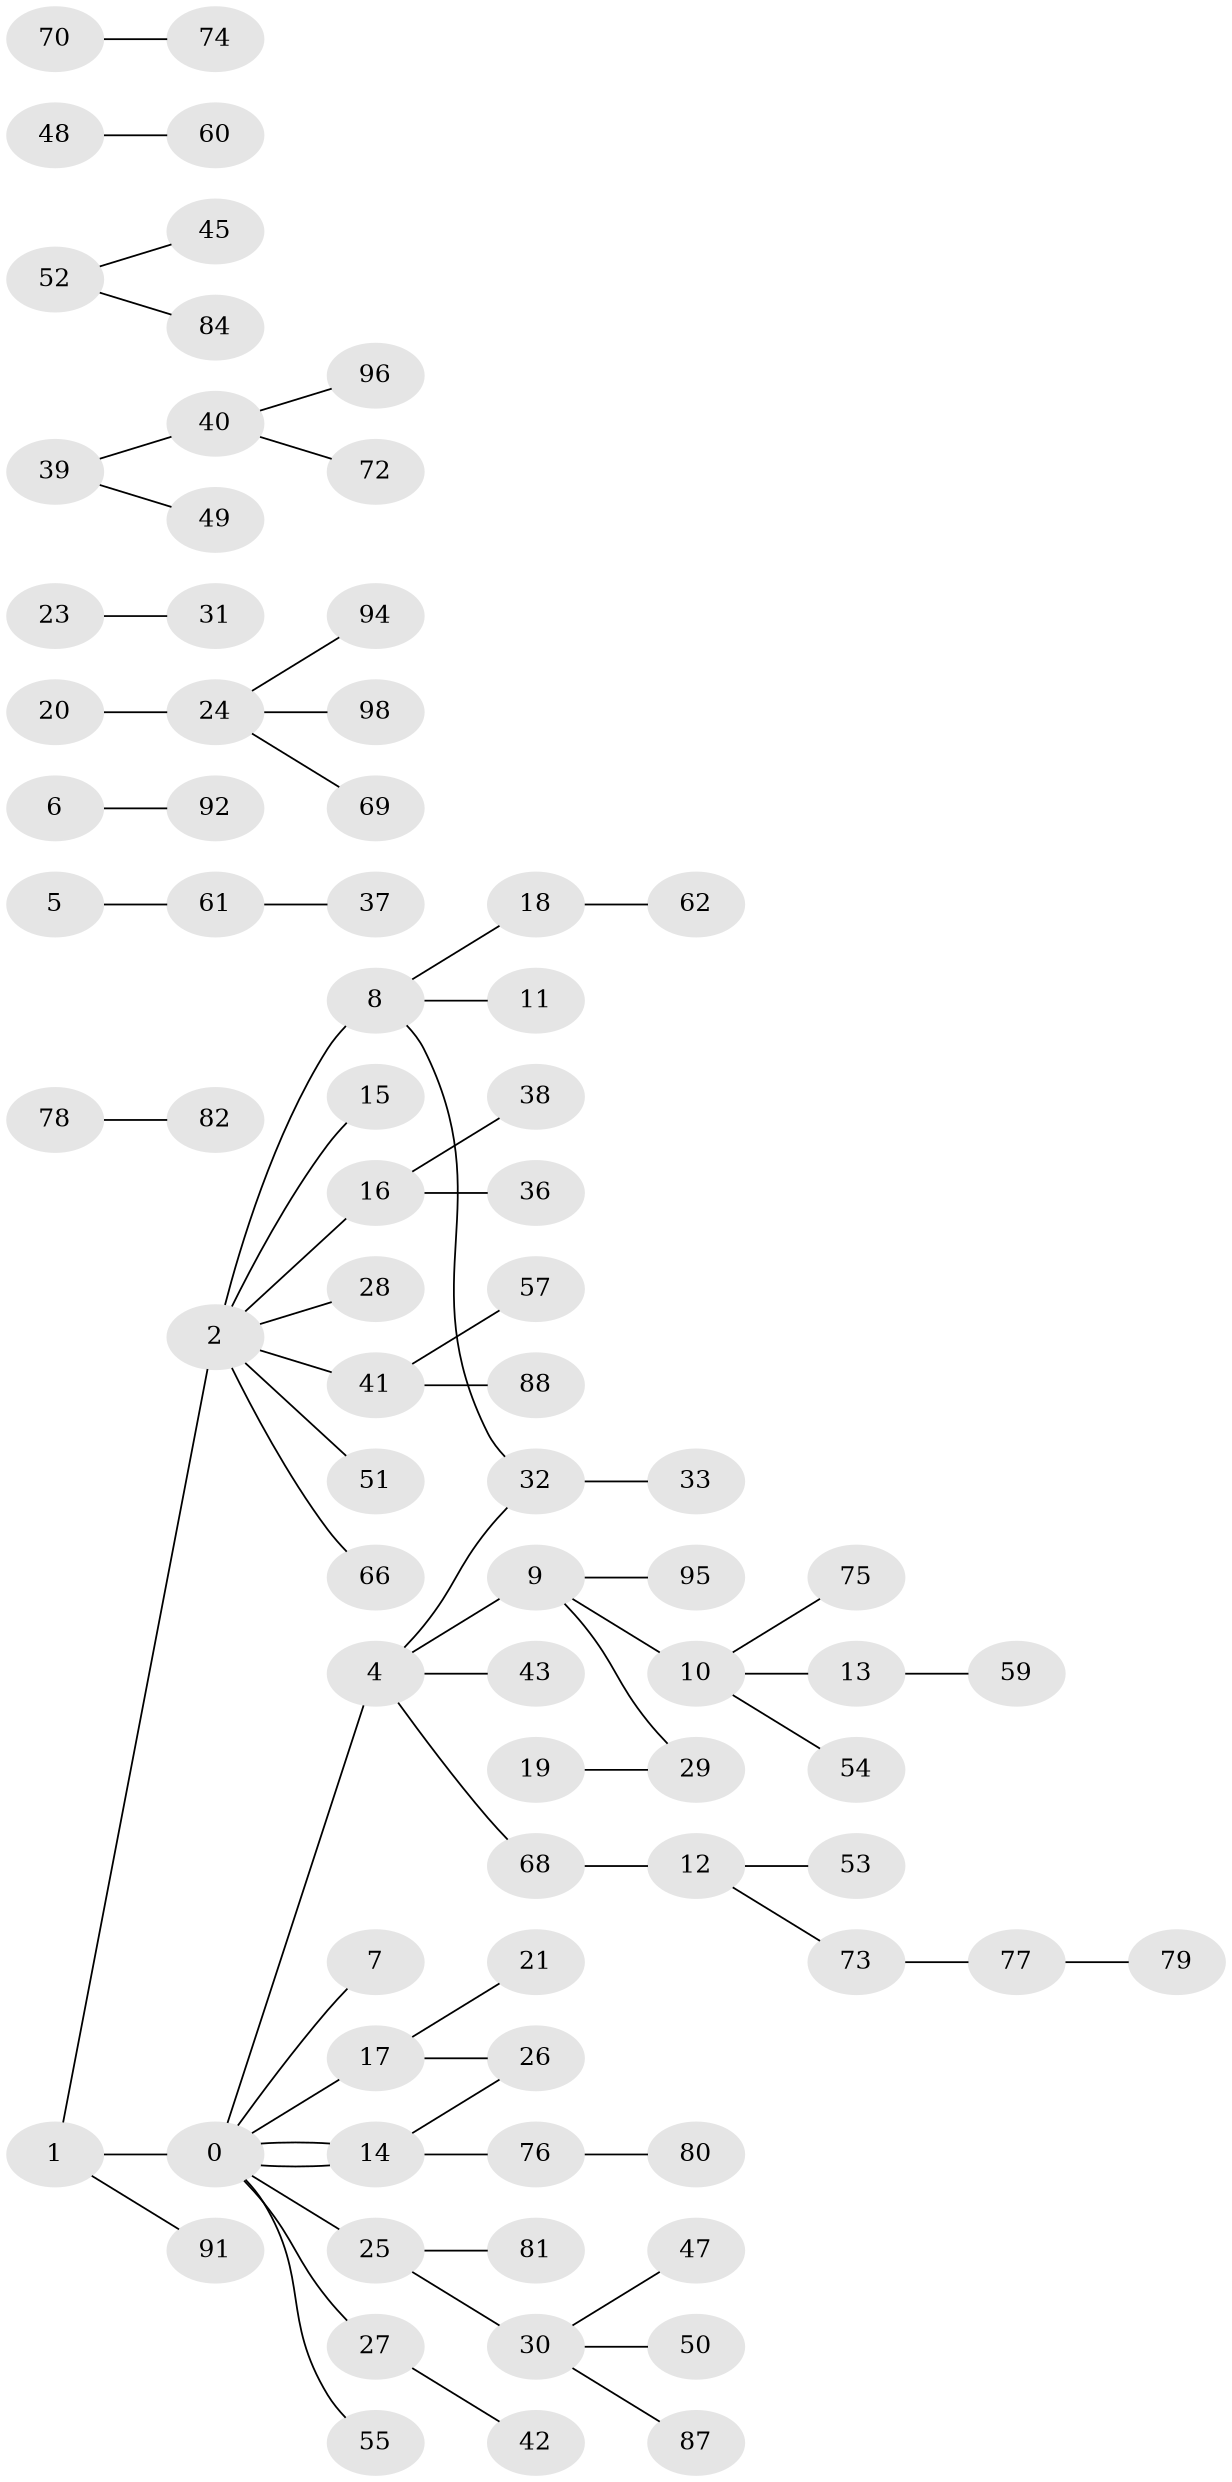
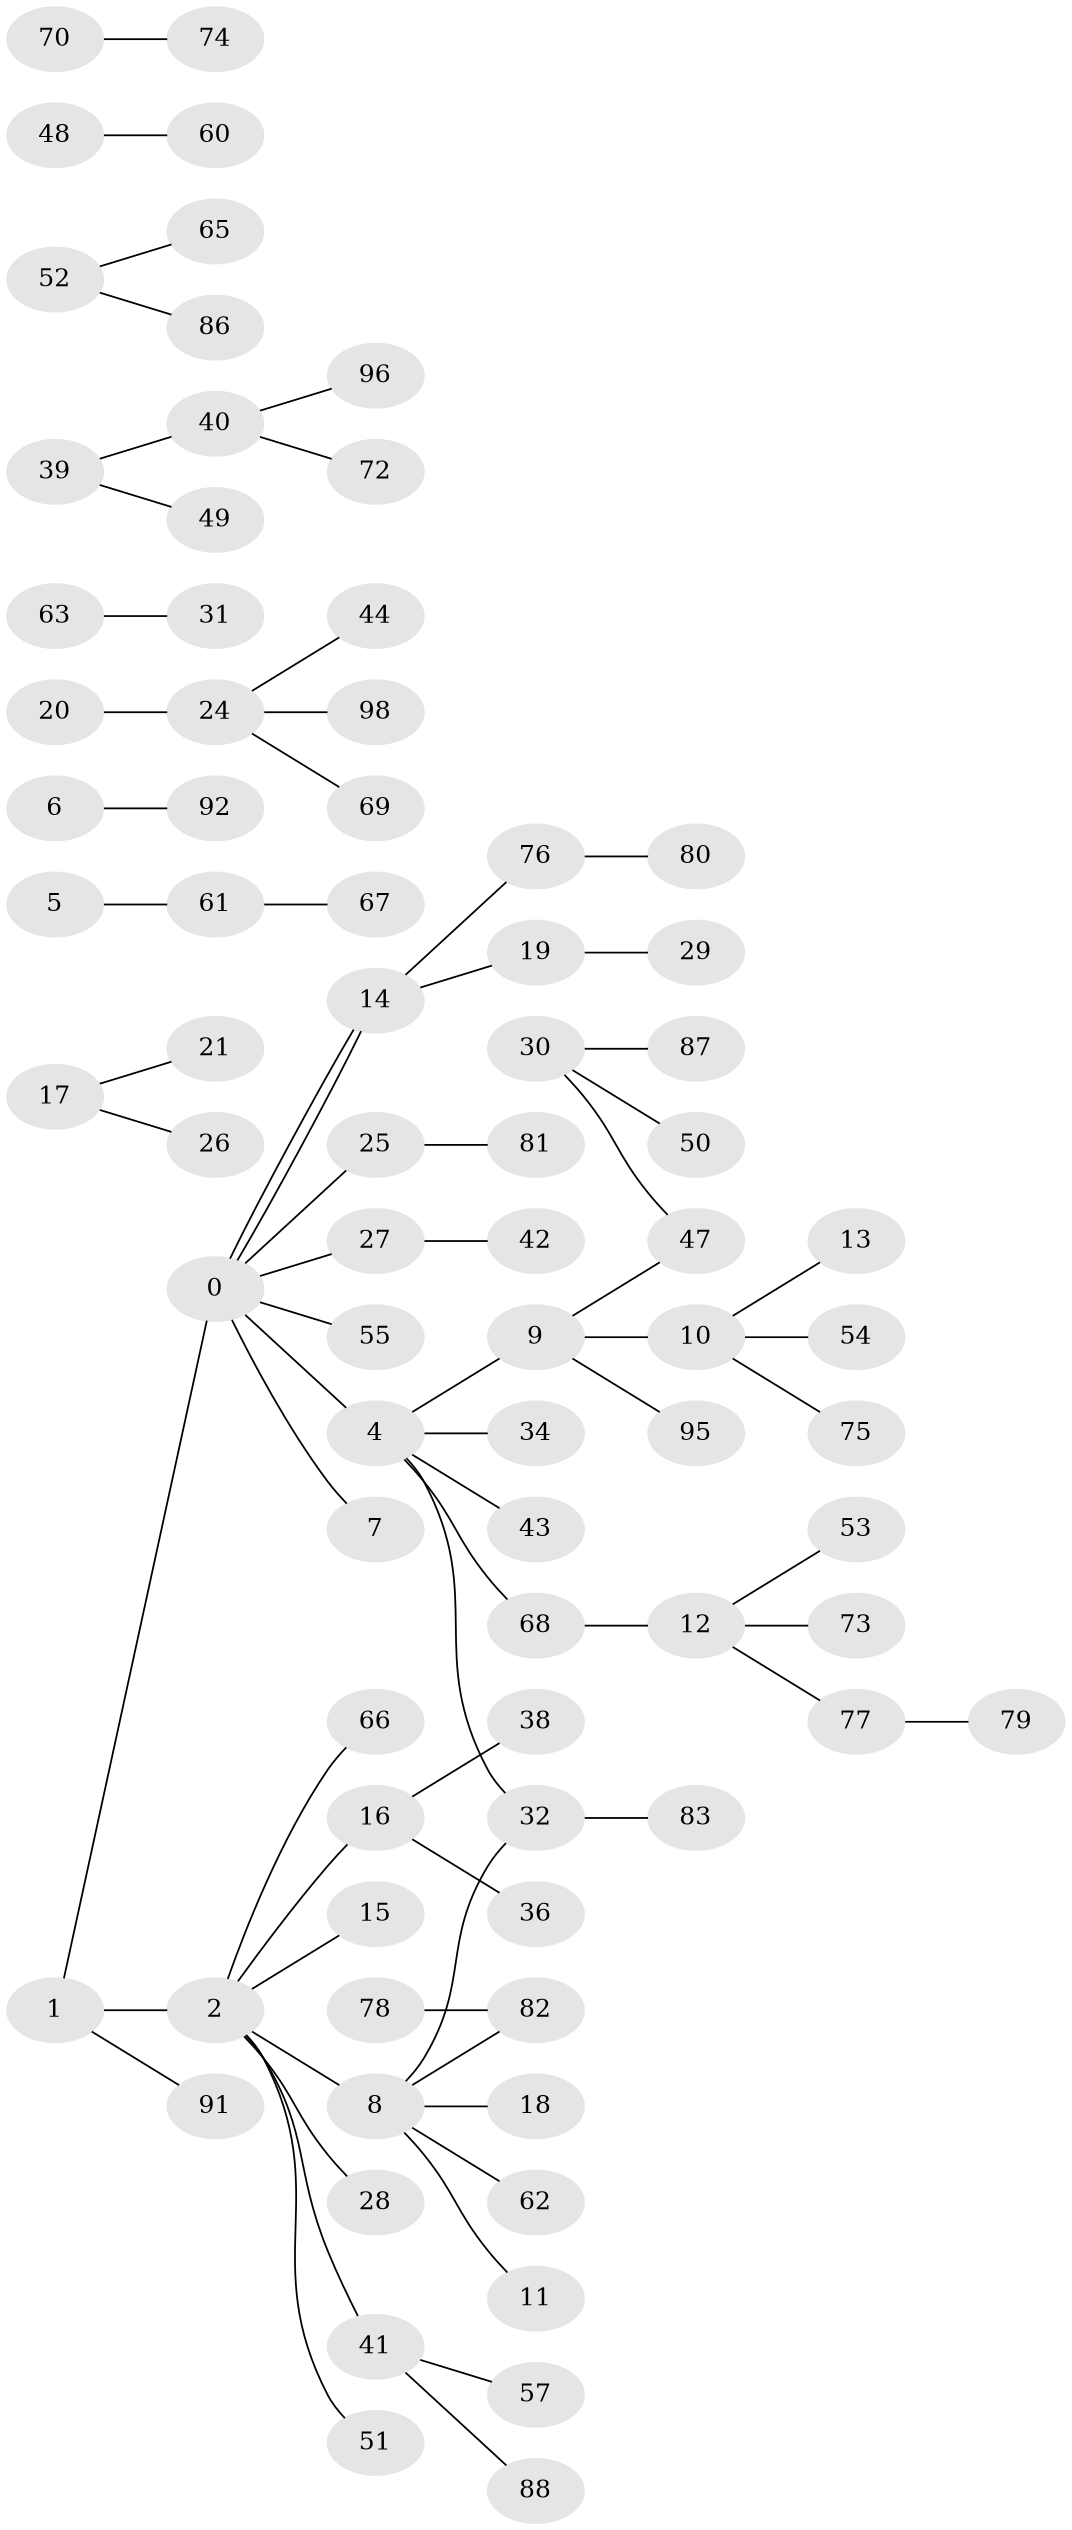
(215, 231) -> (215, 231)
(215, 328) -> (215, 328)
(55, 616) -> (55, 616)
(376, 616) -> (376, 616)
(376, 905) -> (376, 905)
(616, 905) -> (456, 2155)
none -> (536, 1433)
(696, 1481) -> (696, 1818)
(616, 1674) -> (616, 1289)
(1017, 1674) -> none
(937, 1962) -> (776, 1674)
none -> (456, 2058)
(296, 2106) -> none
(456, 2106) -> (456, 977)
(456, 2299) -> none
